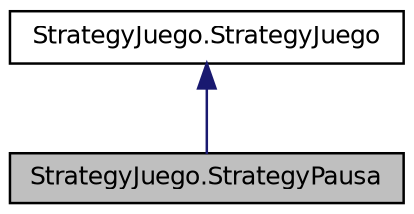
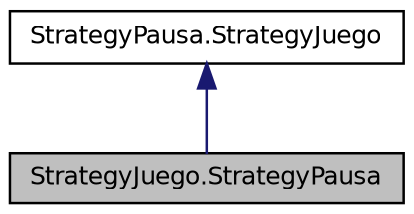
(207, 37) -> (207, 37)
